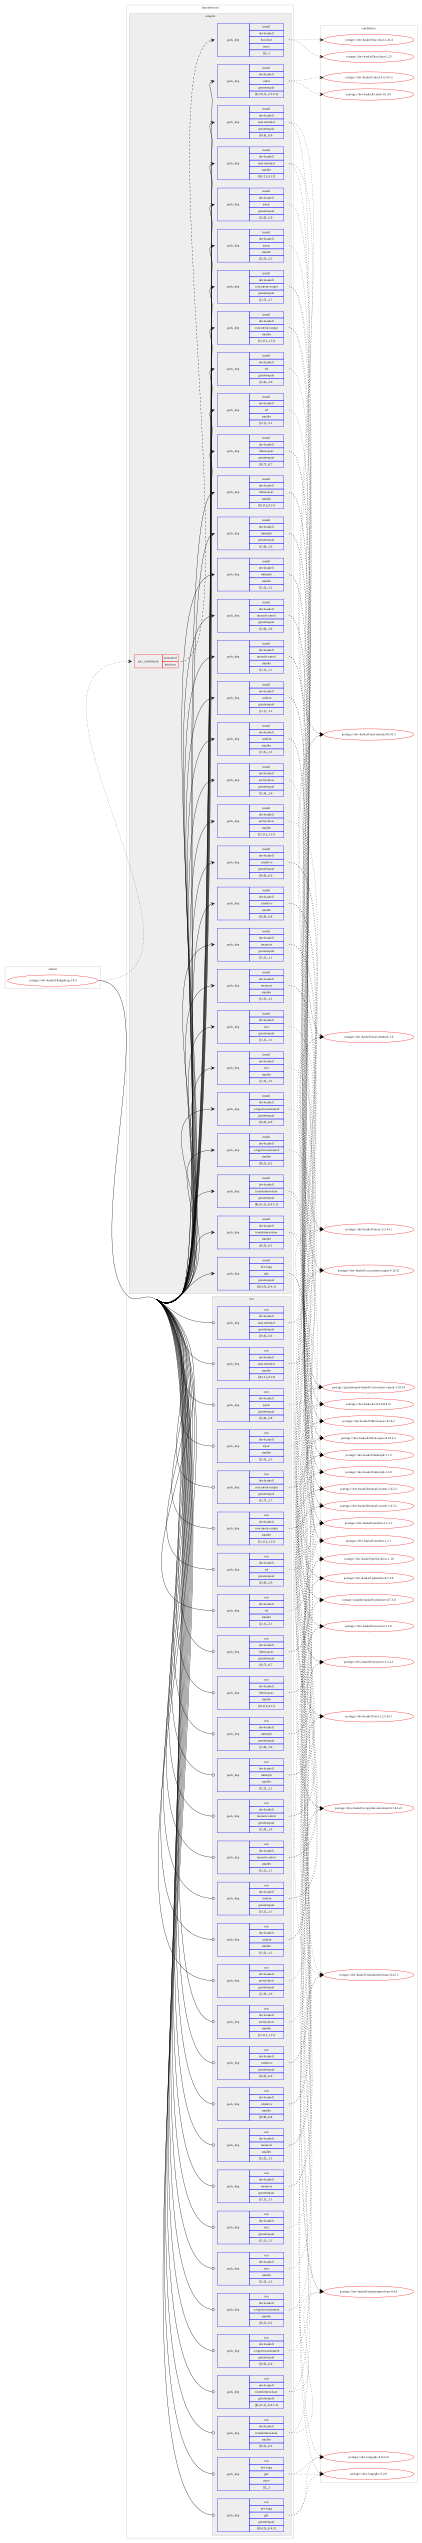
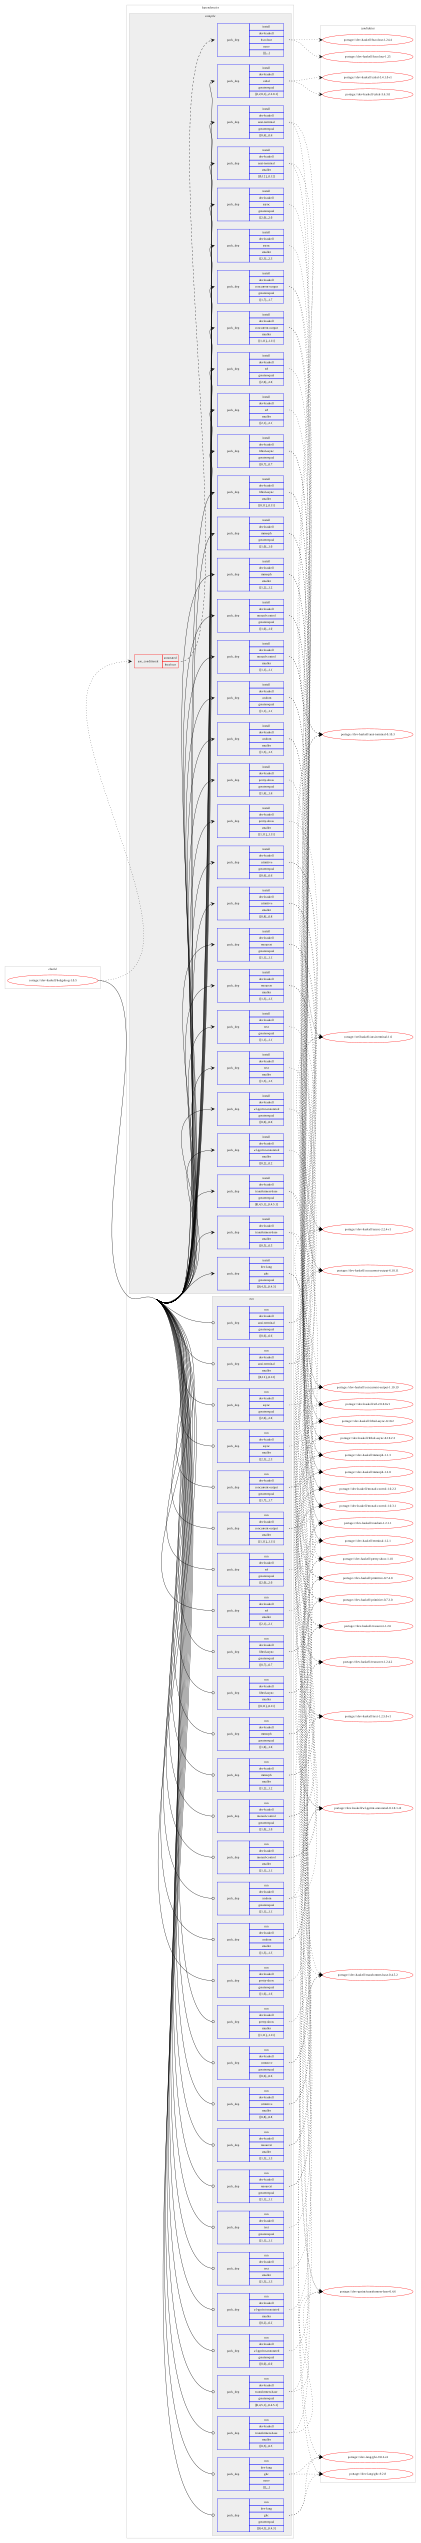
(369, 1037) -> (368, 1037)
(369, 1387) -> (368, 1387)
(369, 1541) -> (368, 1541)
(369, 1600) -> (368, 1600)
(369, 2292) -> (368, 2292)
